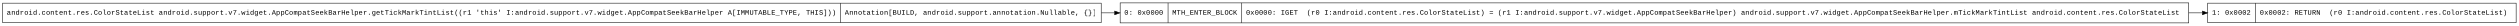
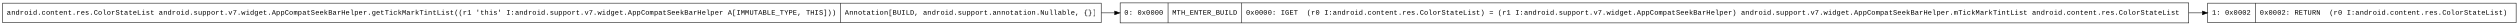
(1205, 13) -> (1205, 13)
